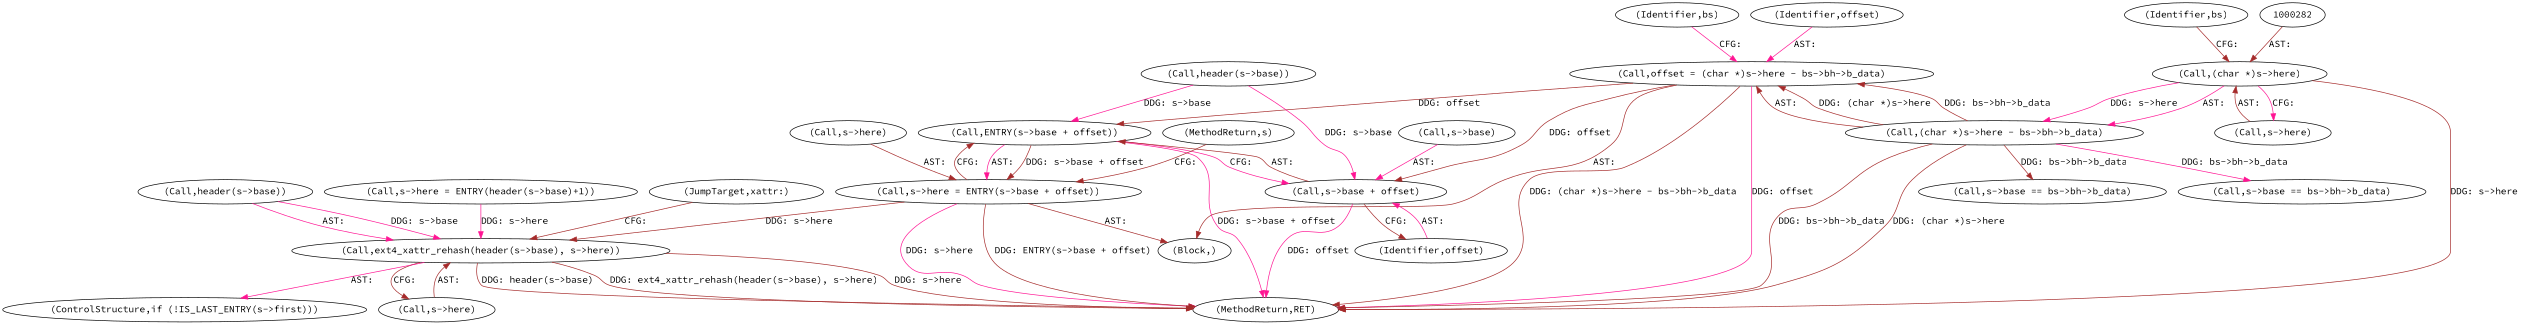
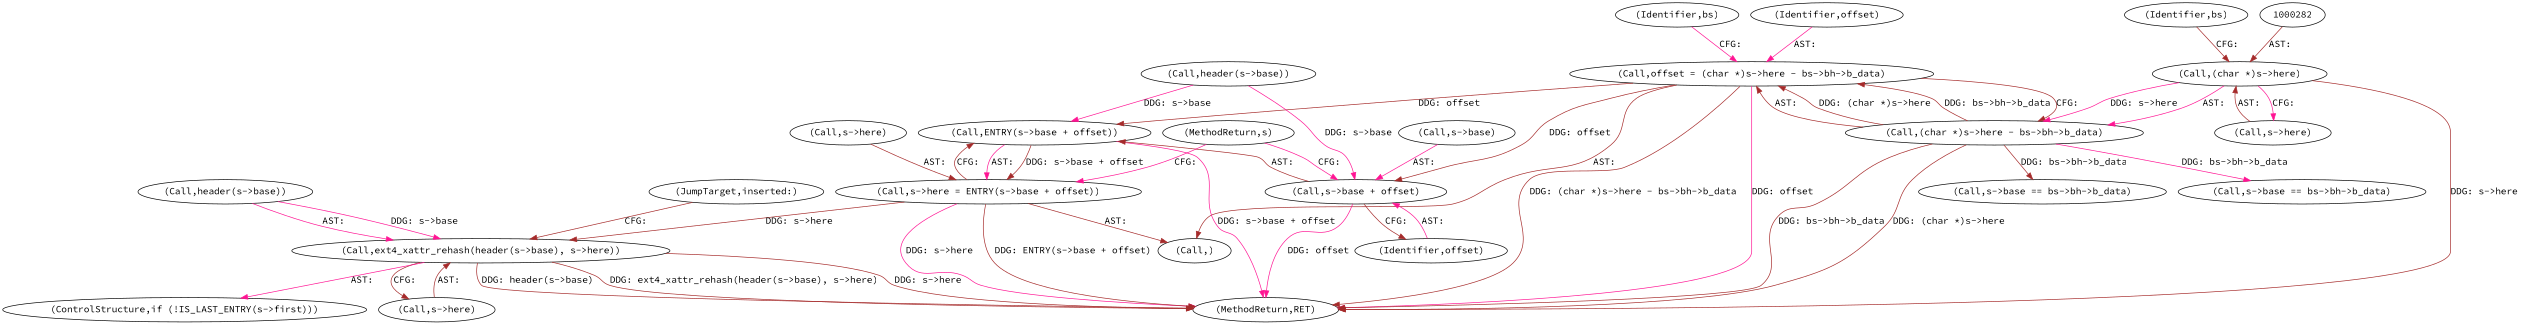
none -> (2001, 85)
(1203, 154) -> (1300, 156)
(1146, 167) -> (1146, 167)
(481, 192) -> none
(736, 192) -> (736, 192)
(1195, 251) -> (1195, 251)
